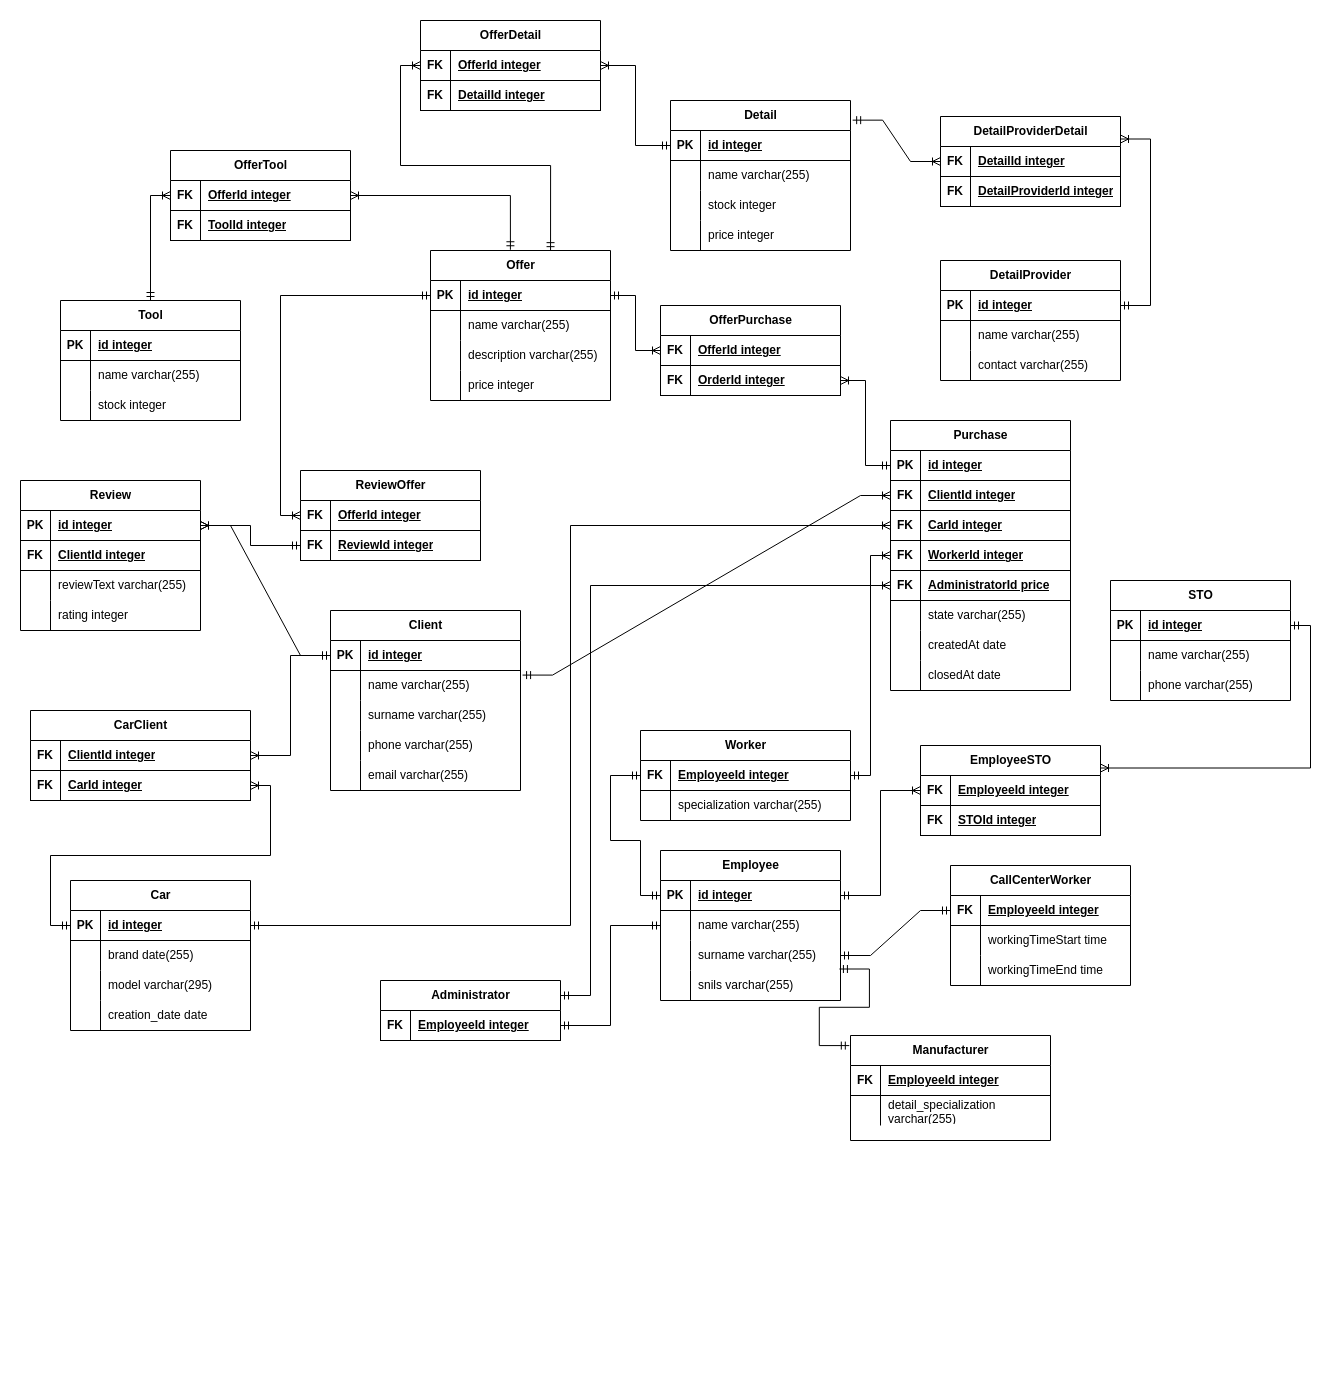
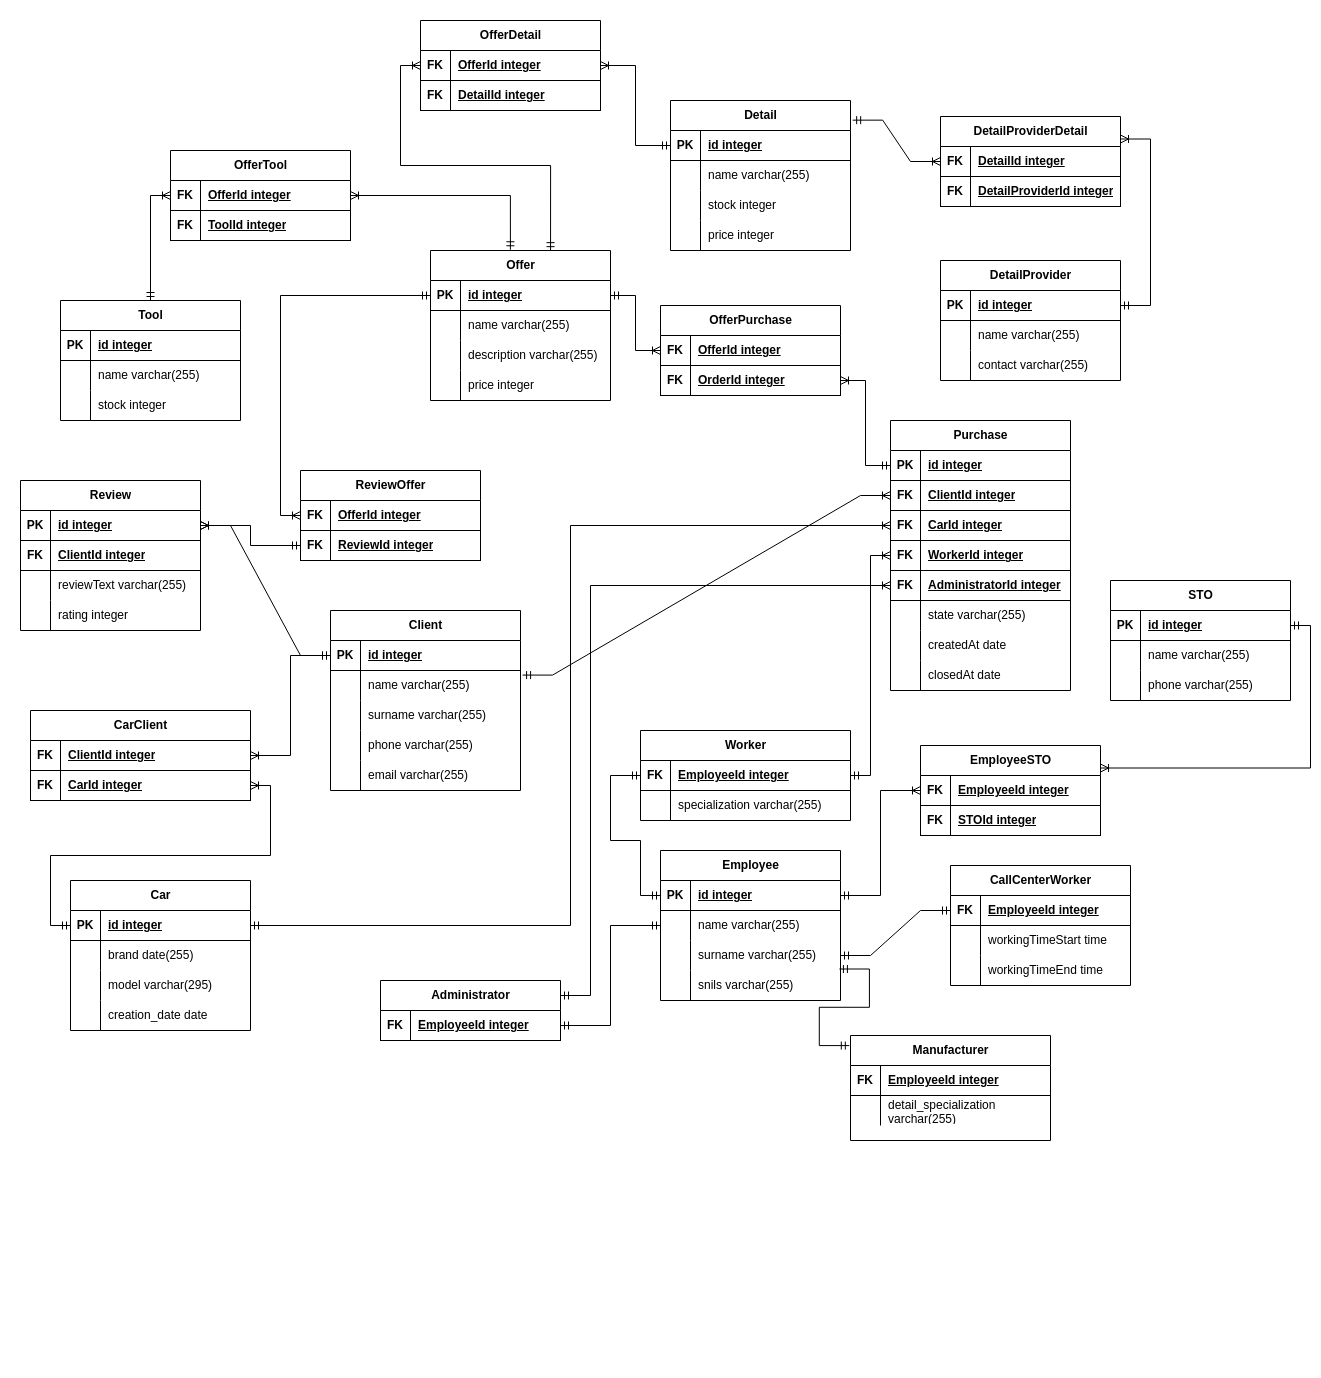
(993, 586) -> (1000, 586)
